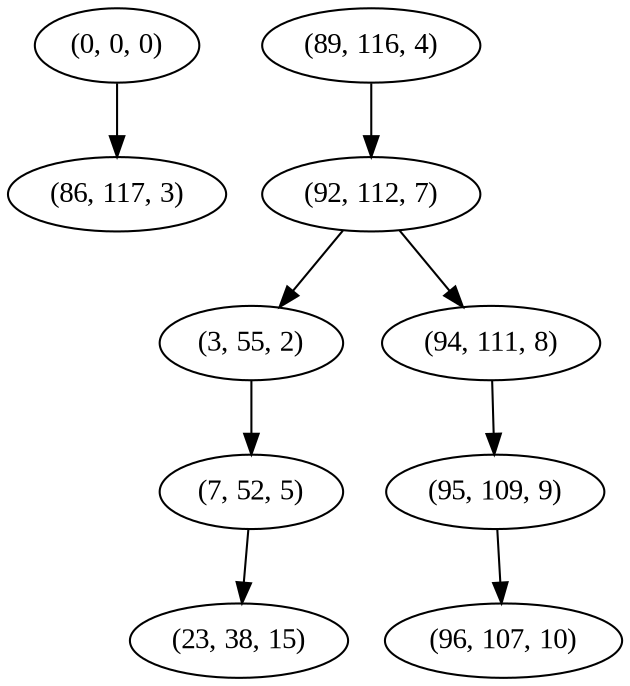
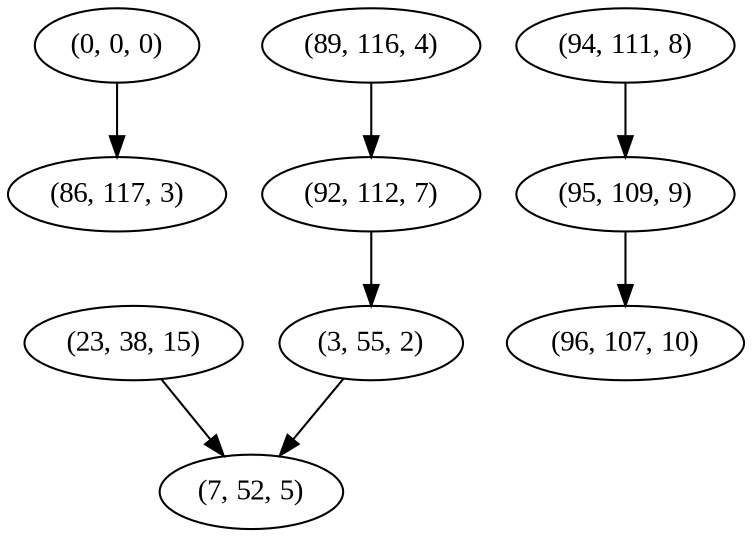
(425, 261) -> none
(246, 556) -> (186, 409)
